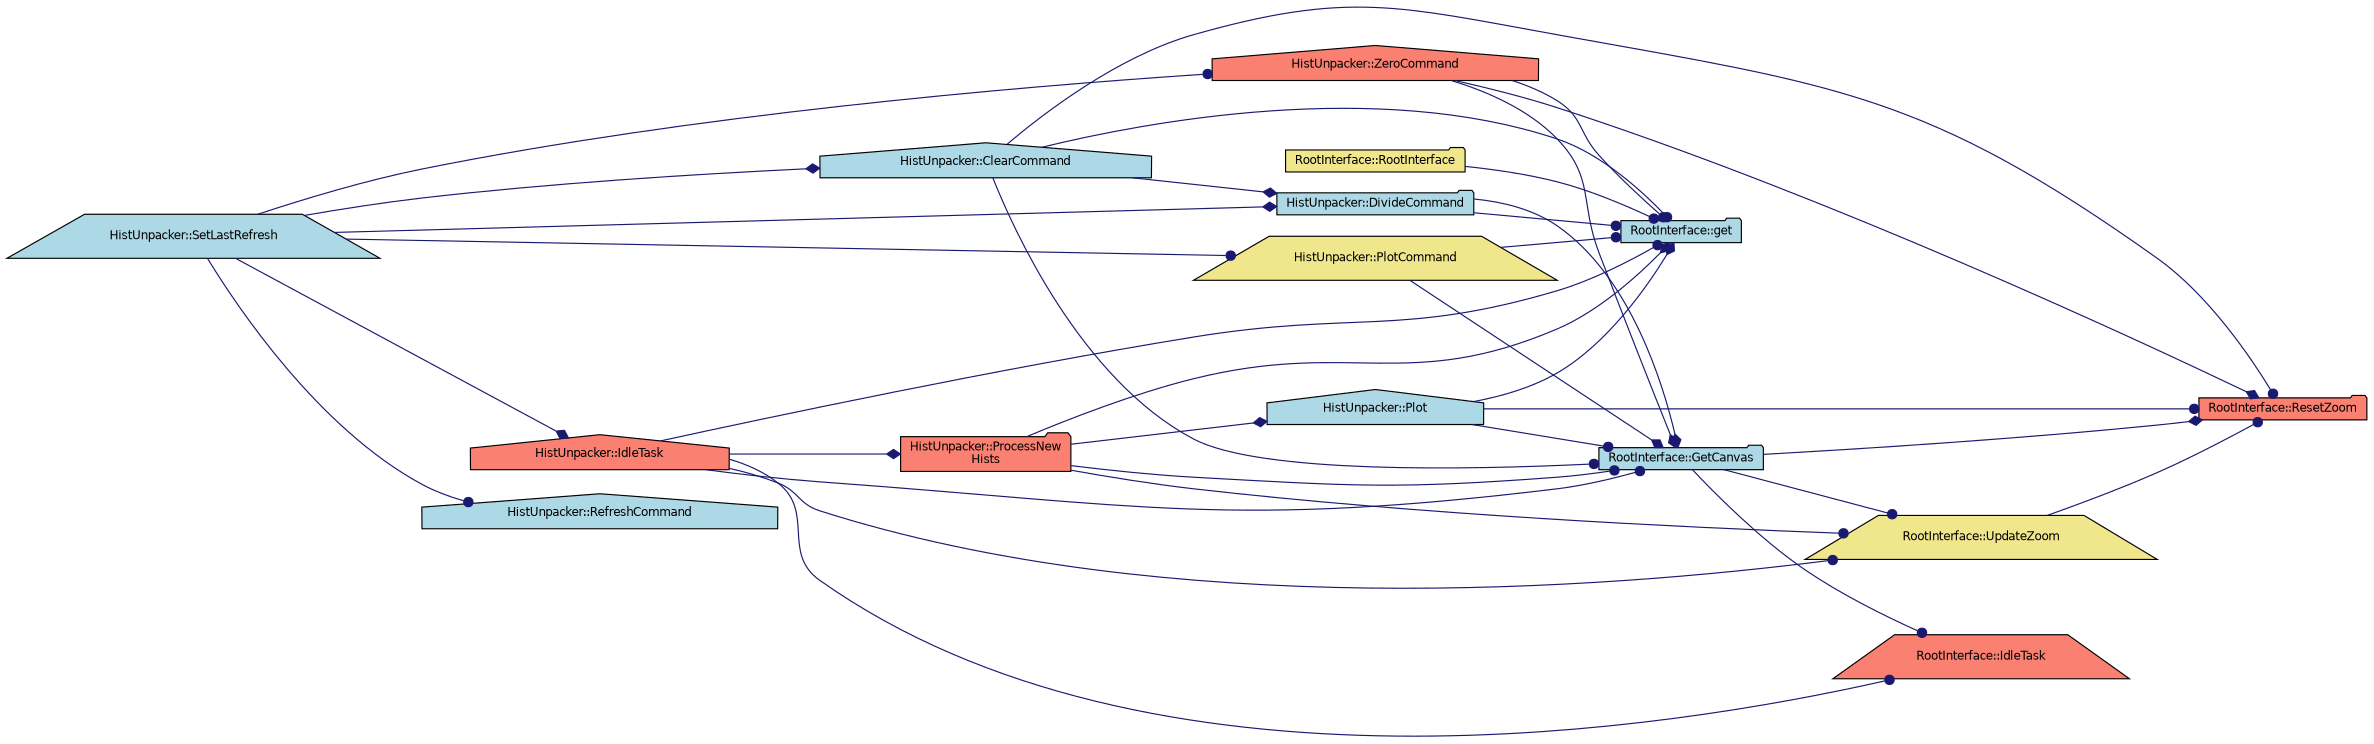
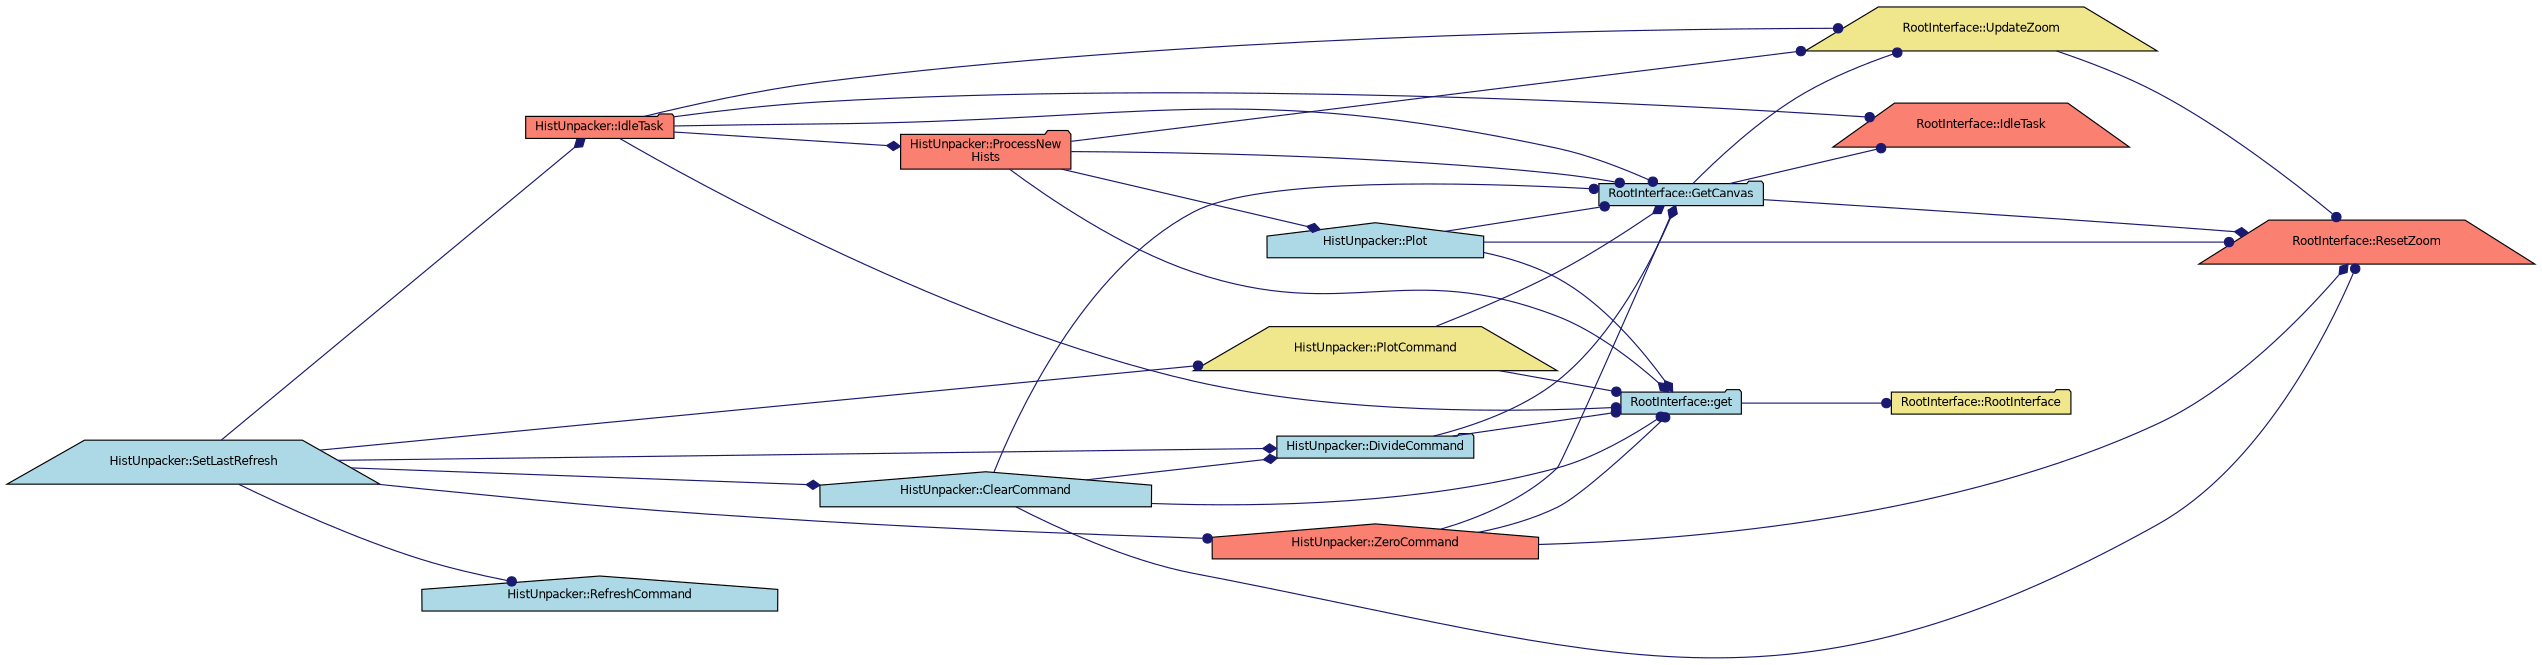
(1560, 183) -> (1811, 403)
(2283, 409) -> (2367, 242)
(600, 454) -> (600, 127)
